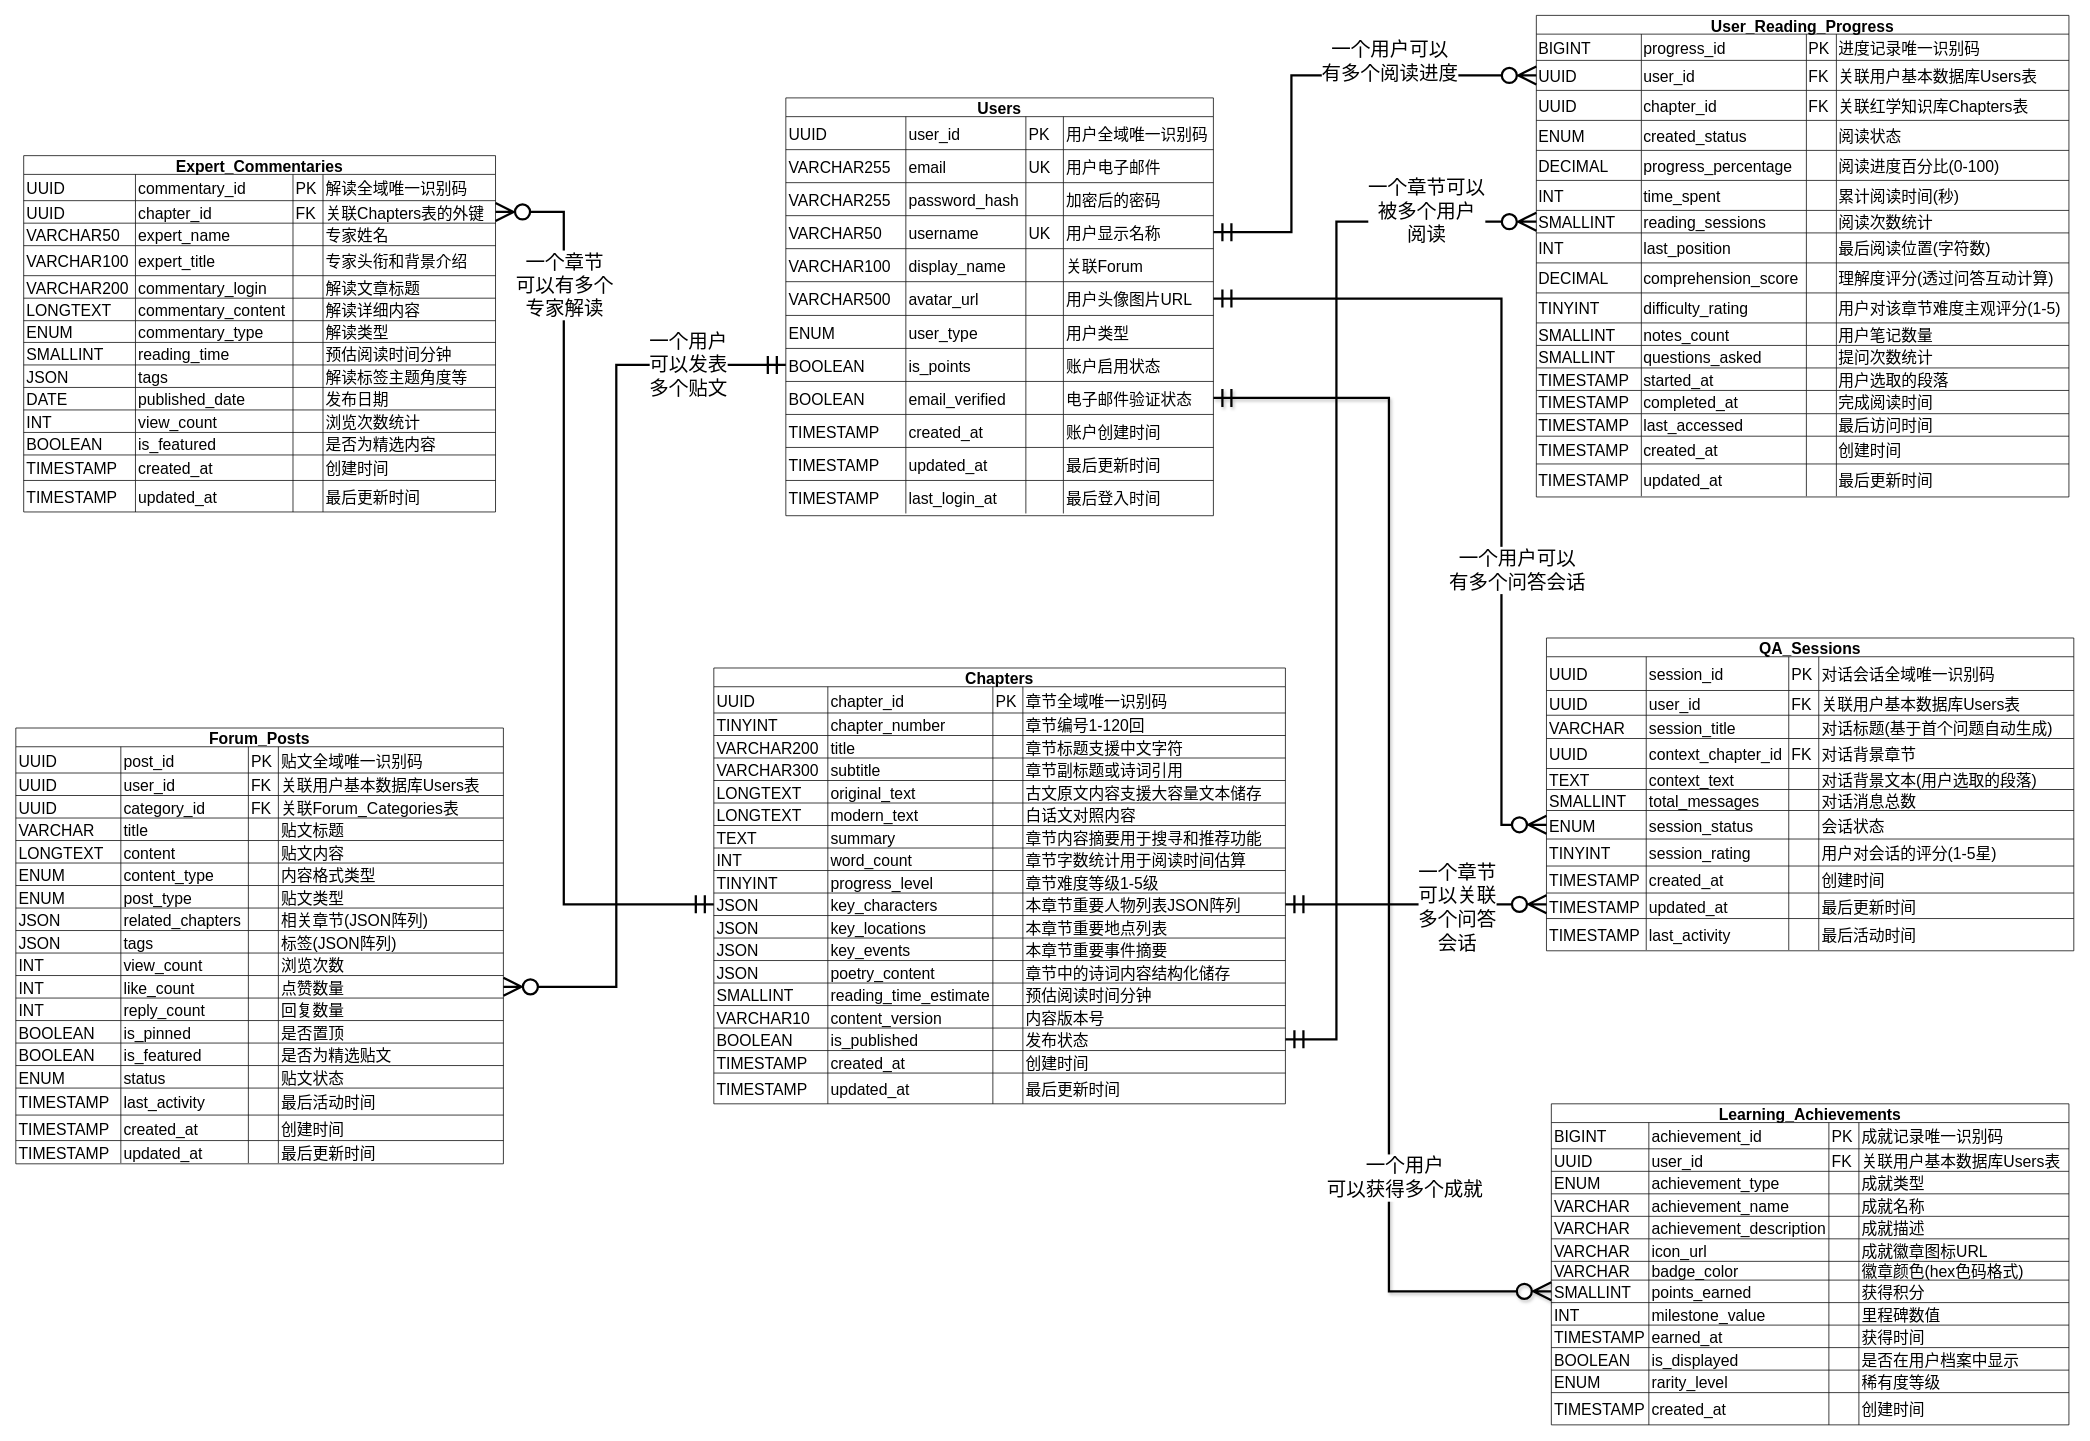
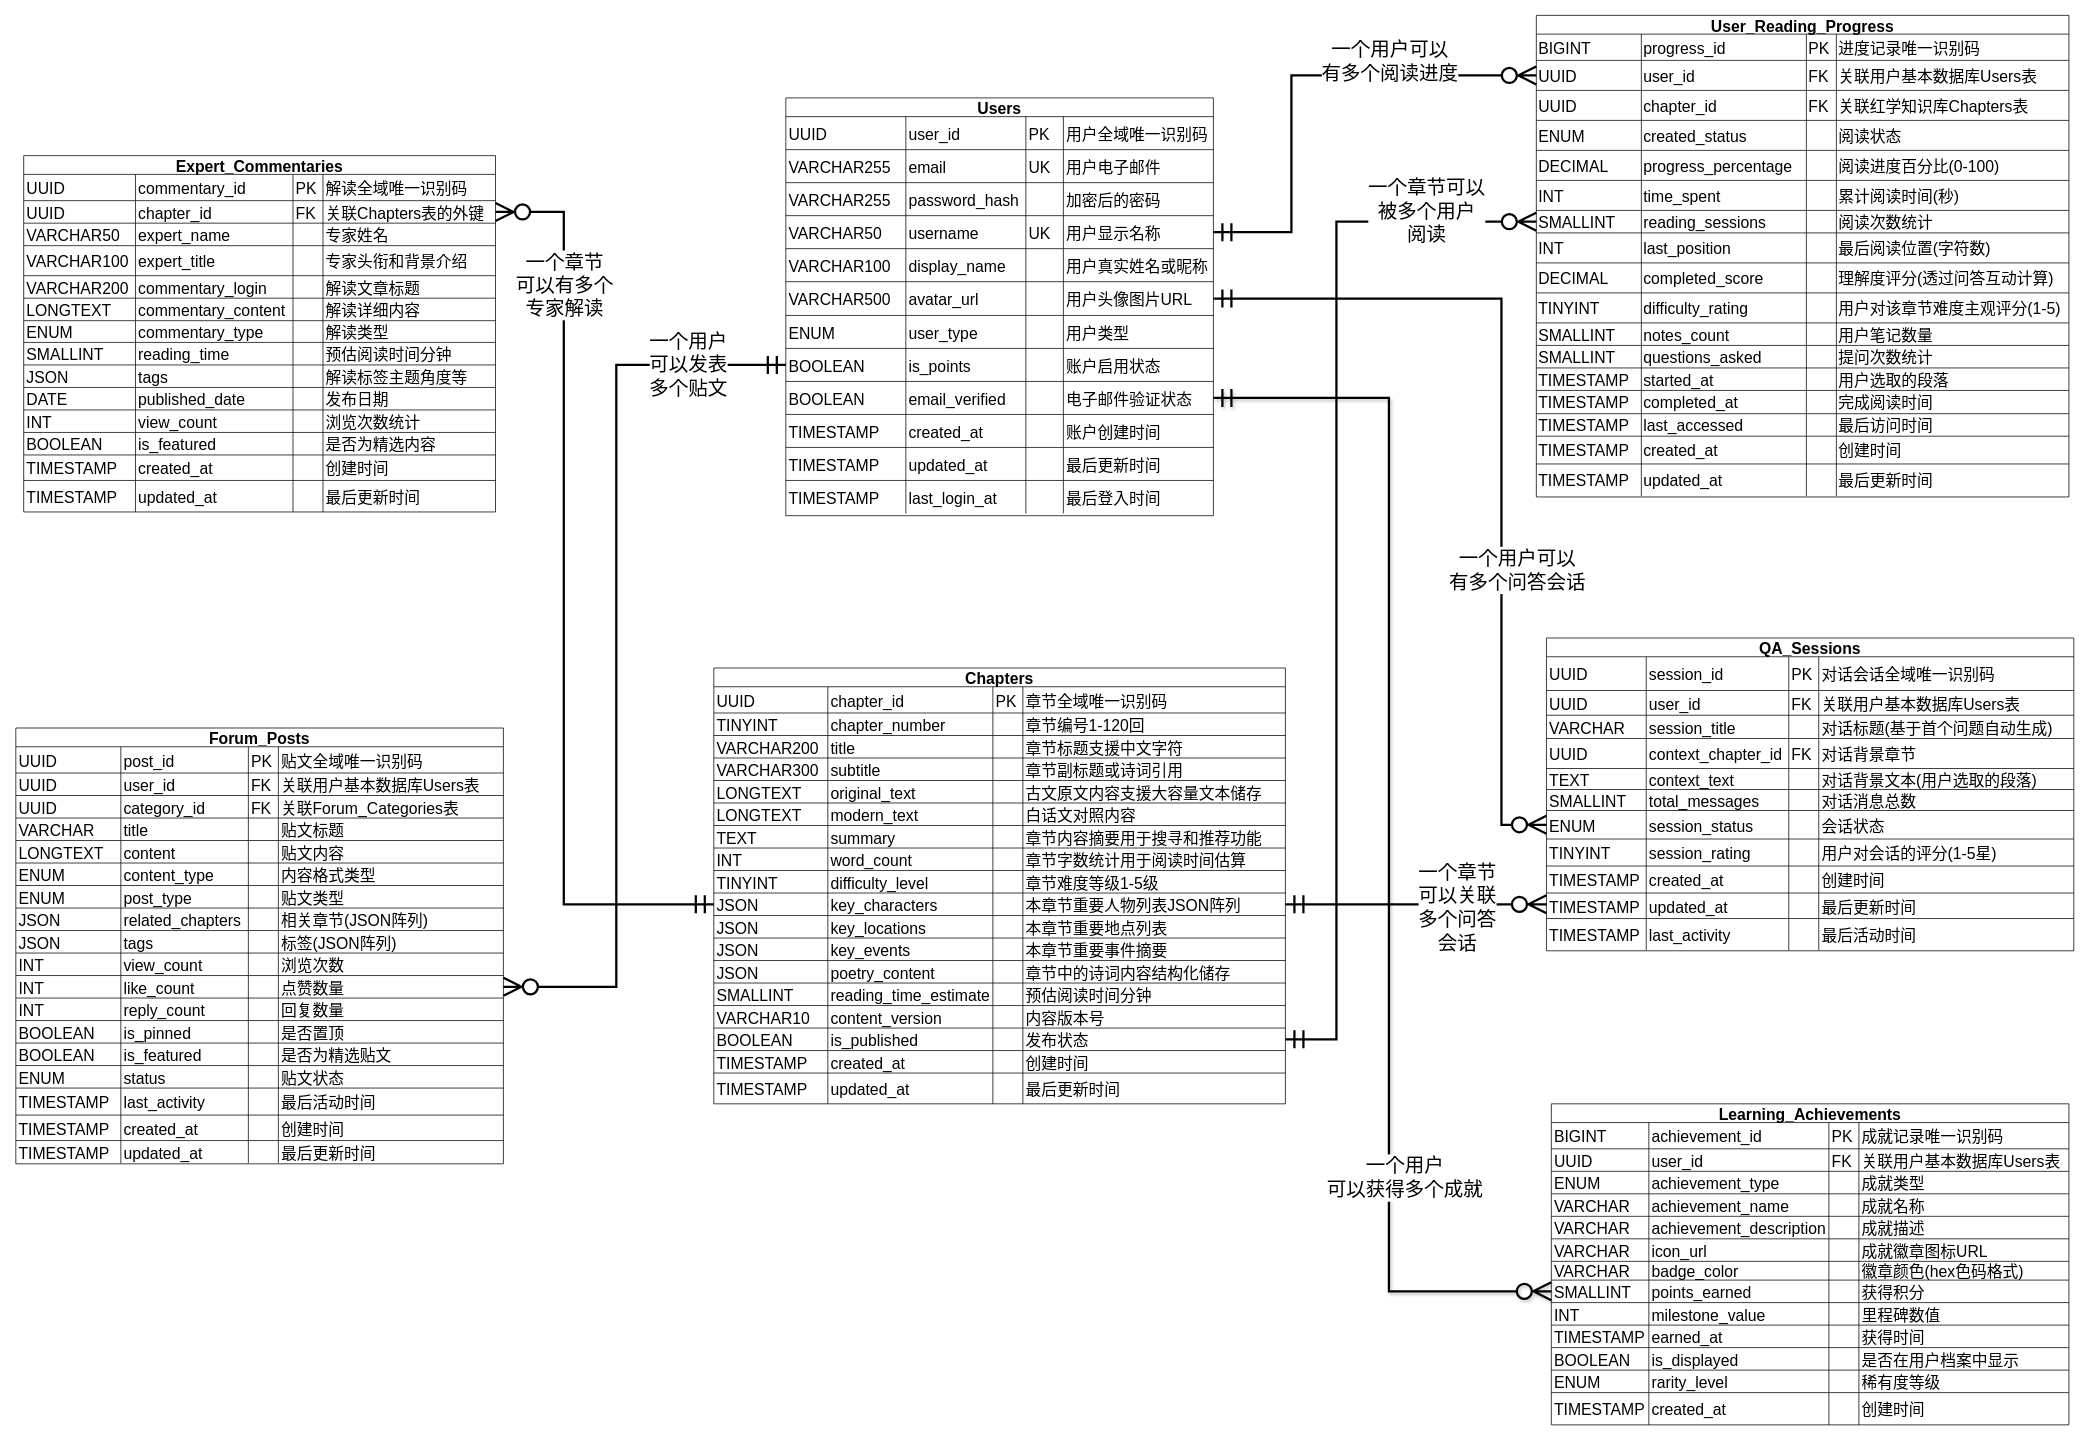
(1104, 267) -> (1137, 267)
(1725, 279) -> (1707, 279)
(888, 883) -> (891, 883)
